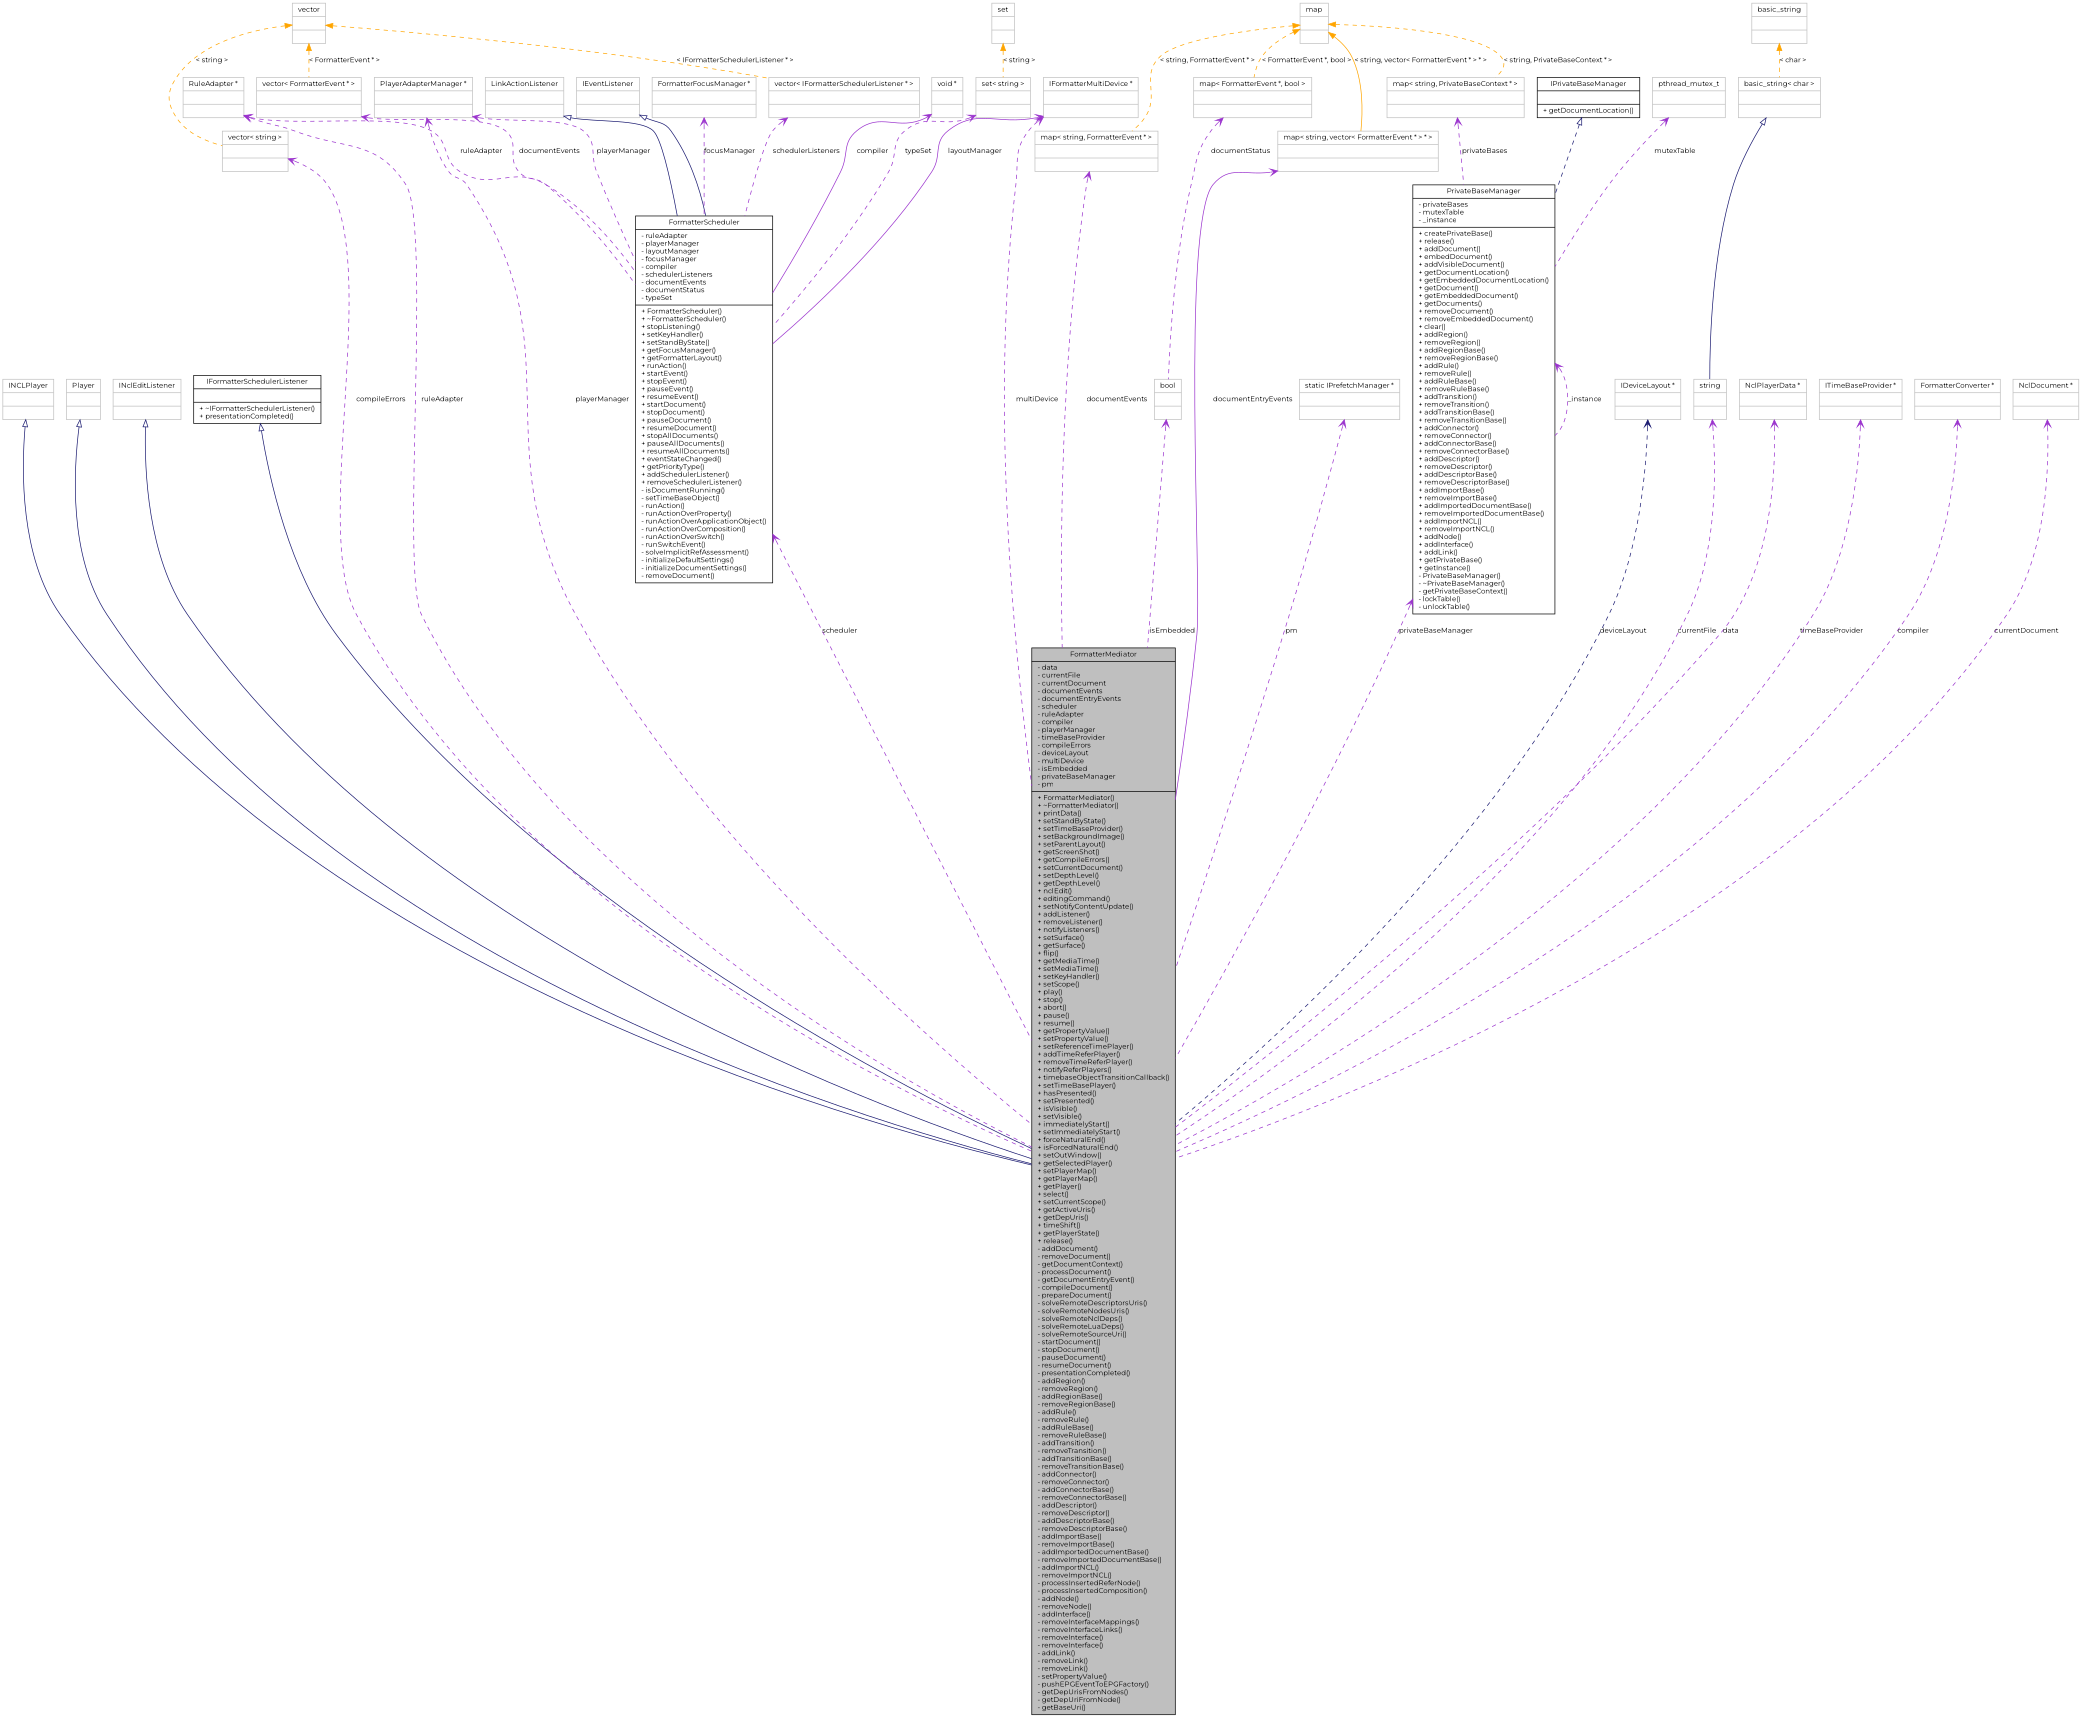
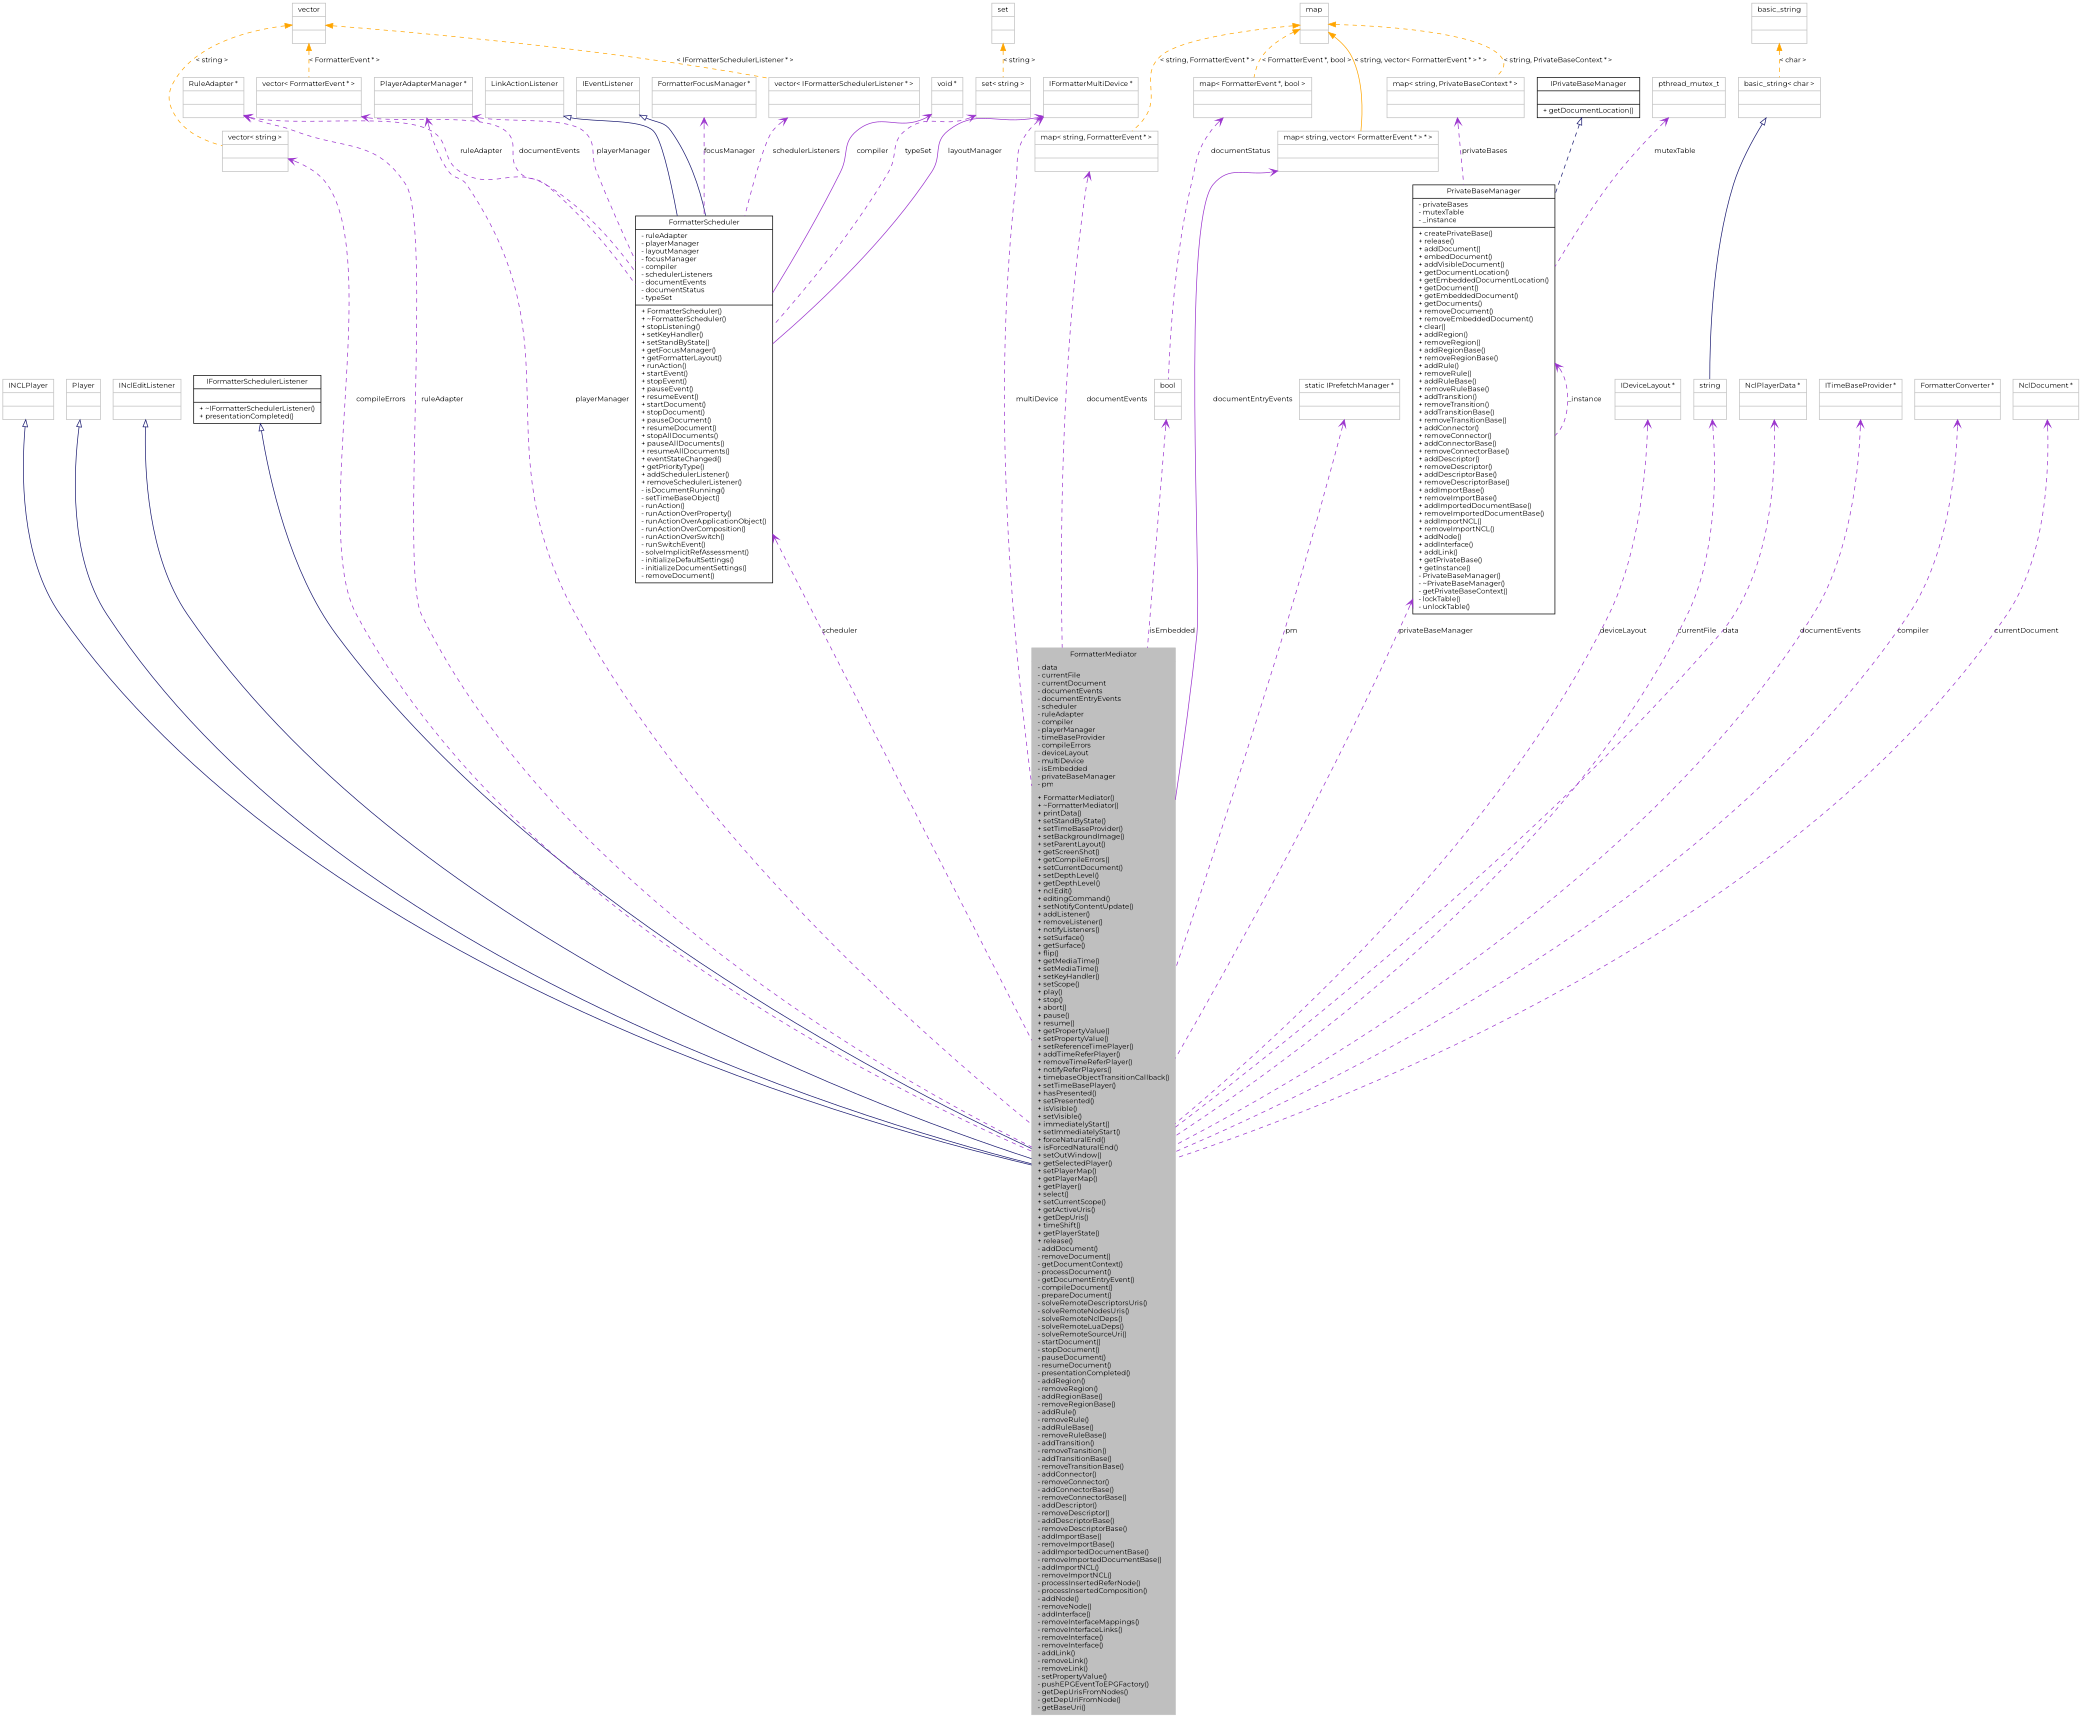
(1832, 631) -> (1831, 631)
(1479, 816) -> (1479, 816)
(1104, 1181) -> (1104, 1181)
